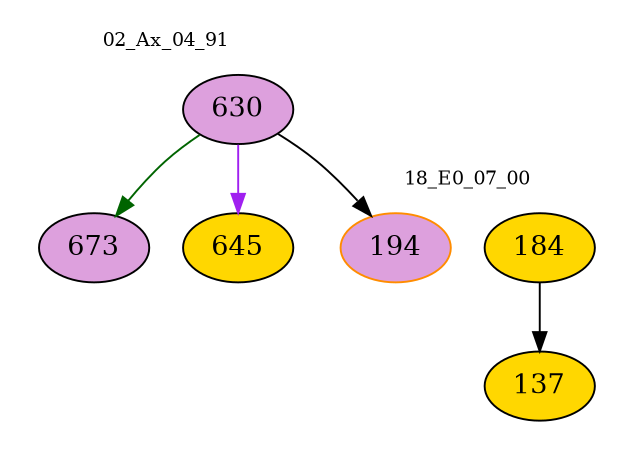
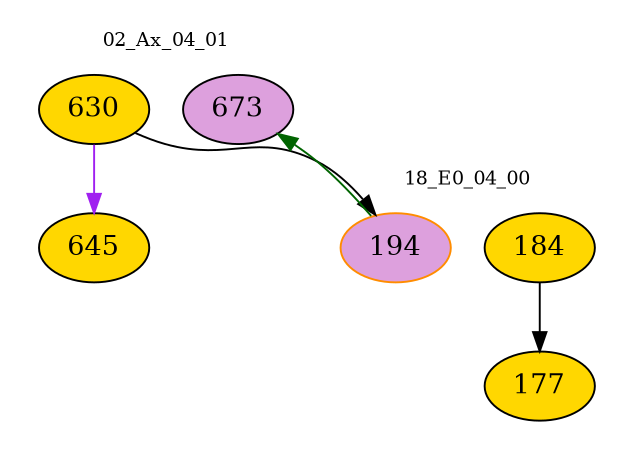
(166, 41) -> (166, 41)
(238, 109) -> (94, 109)
(161, 165) -> (335, 178)
(468, 180) -> (468, 180)
(540, 386) -> (540, 386)
